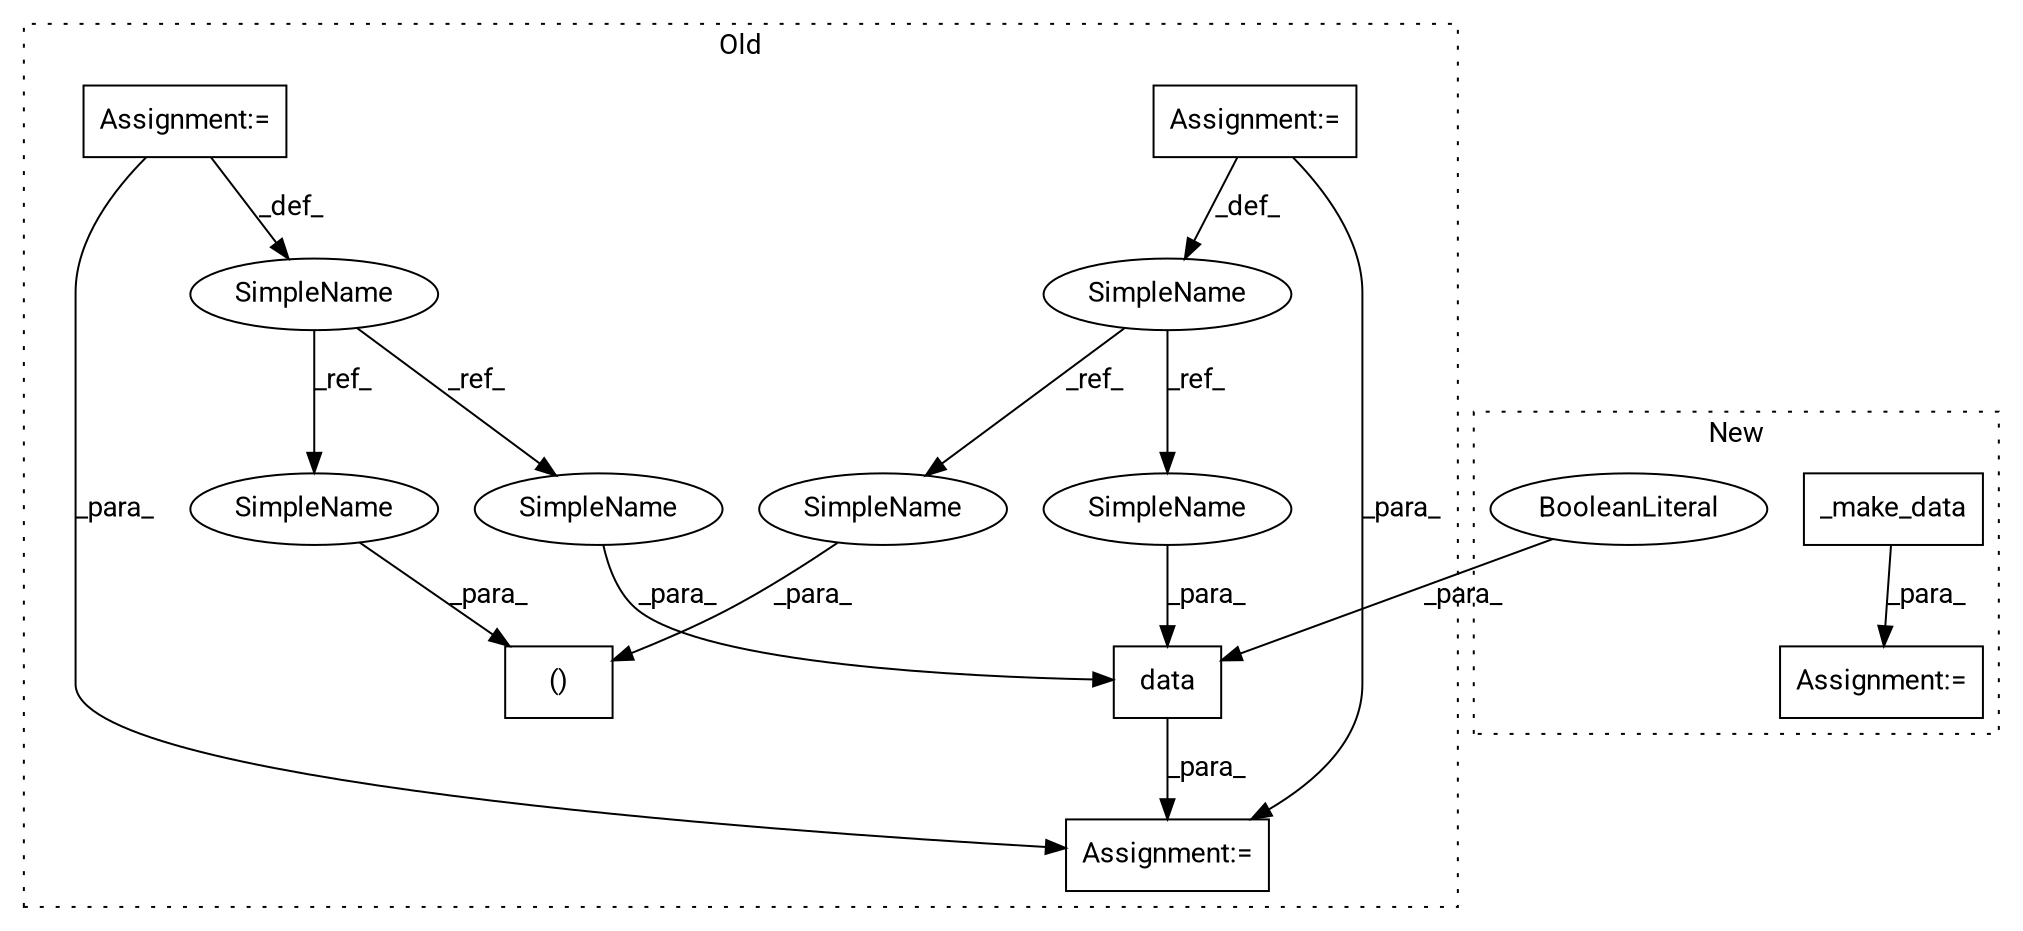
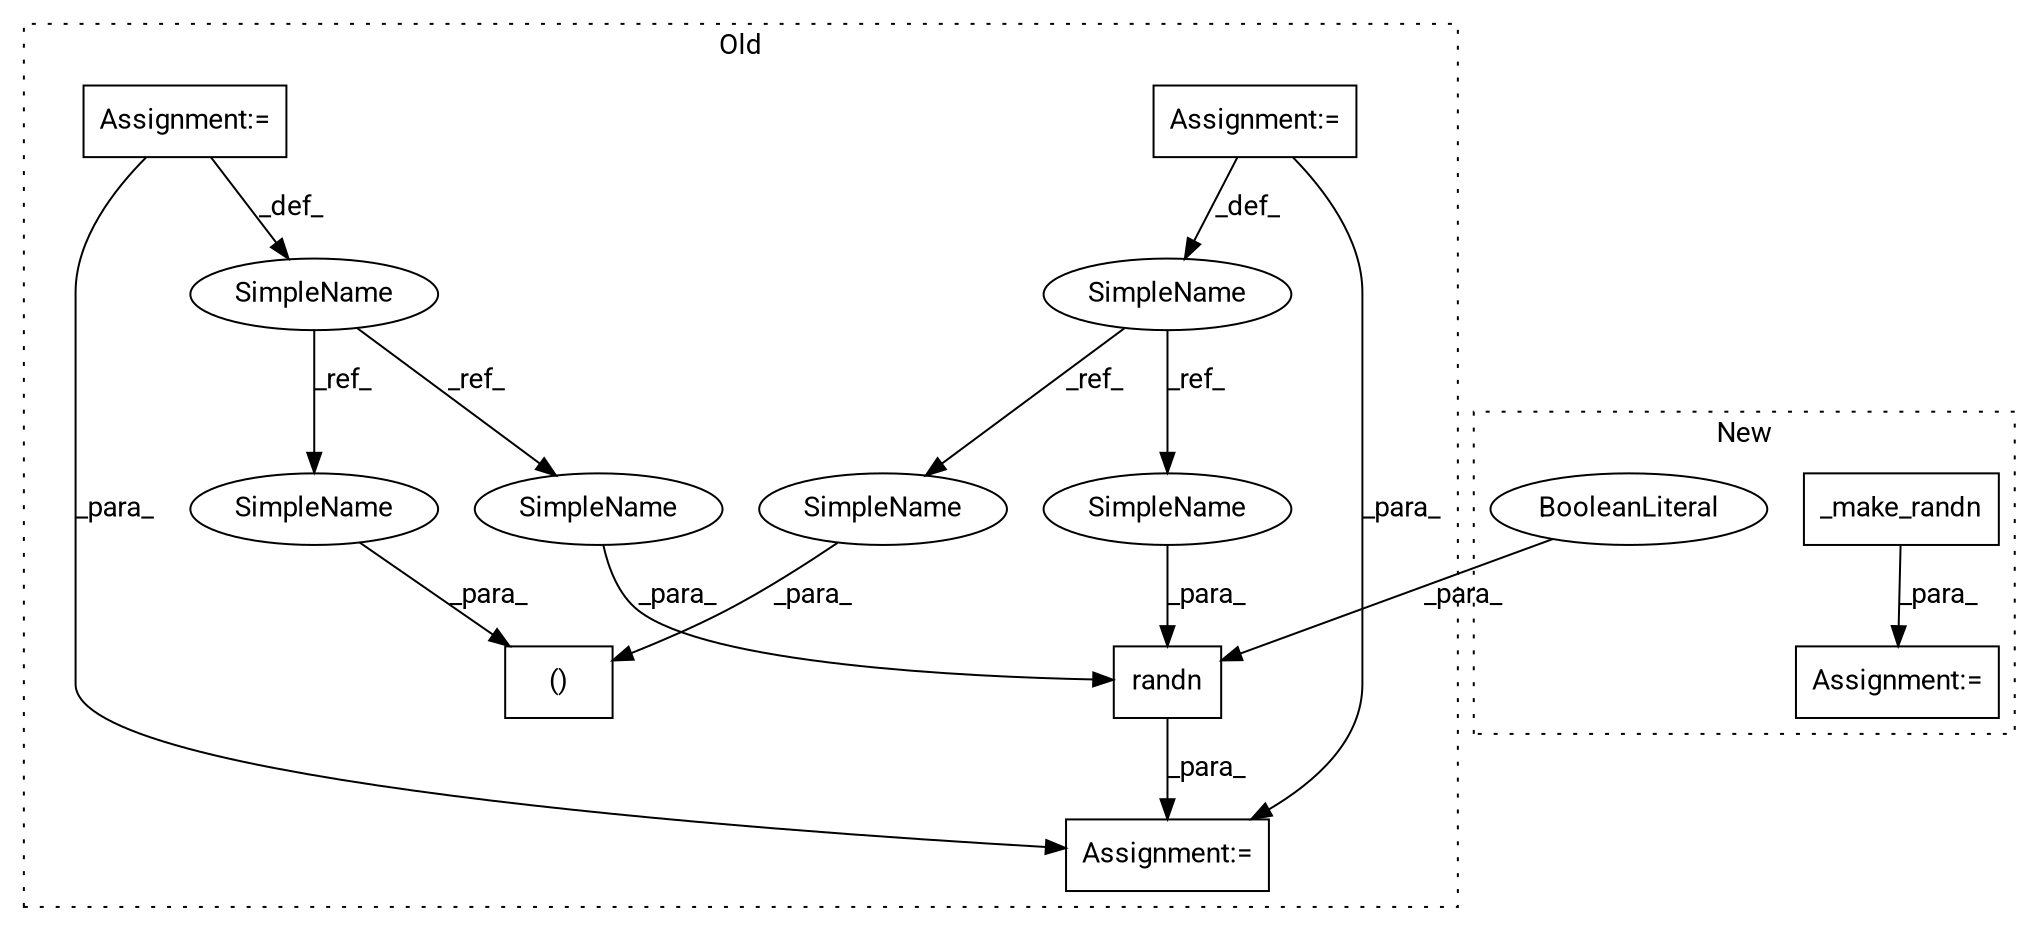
(1893, 509) -> (1901, 509)
(1167, 682) -> (1167, 682)
